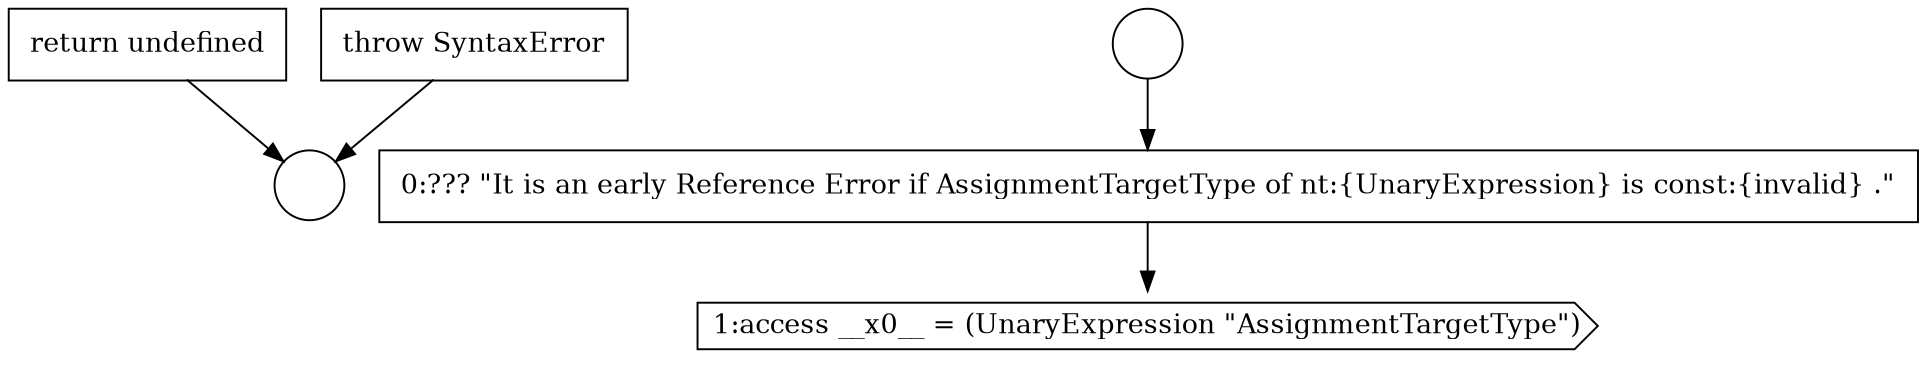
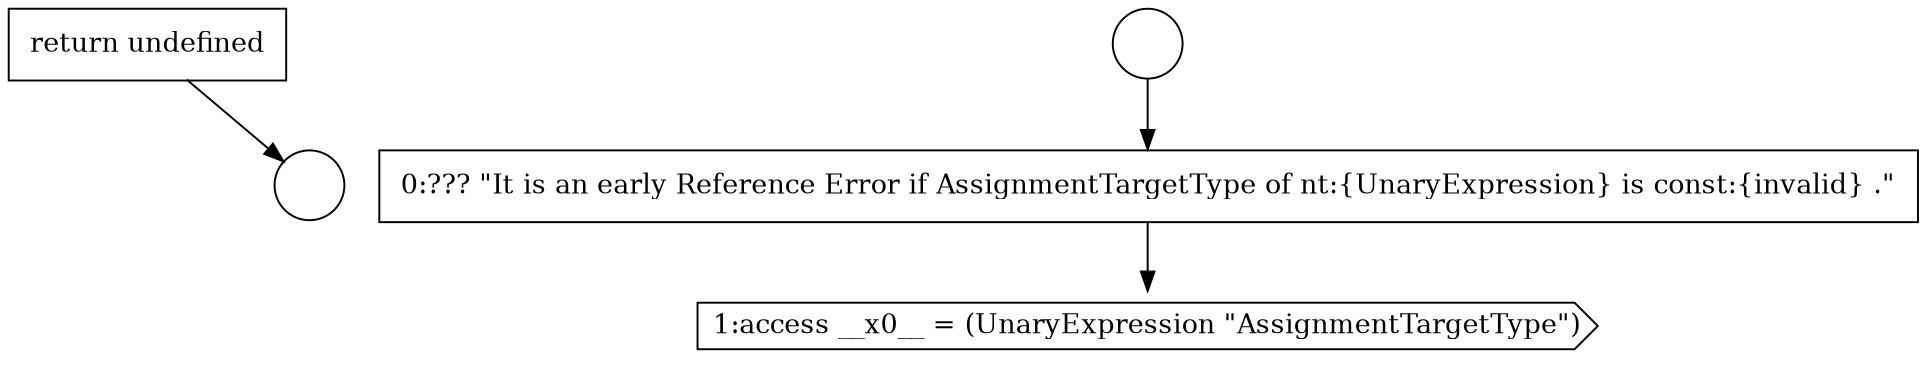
(474, 44) -> none
